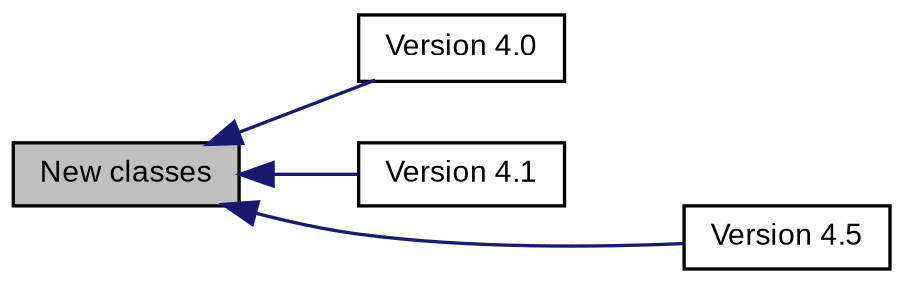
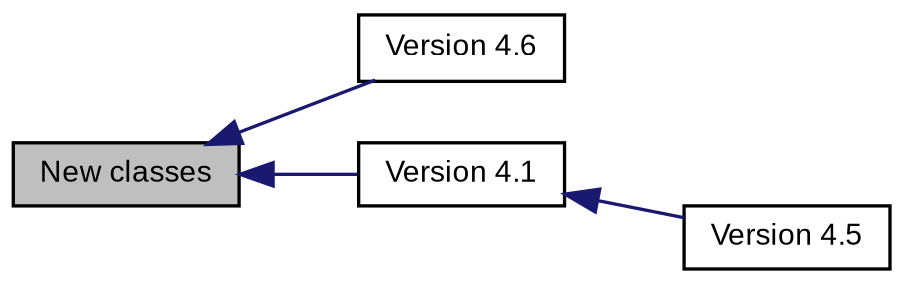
(462, 48) -> (462, 48)
(468, 244) -> (641, 209)
